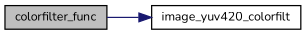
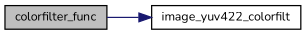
(226, 17) -> (226, 17)
